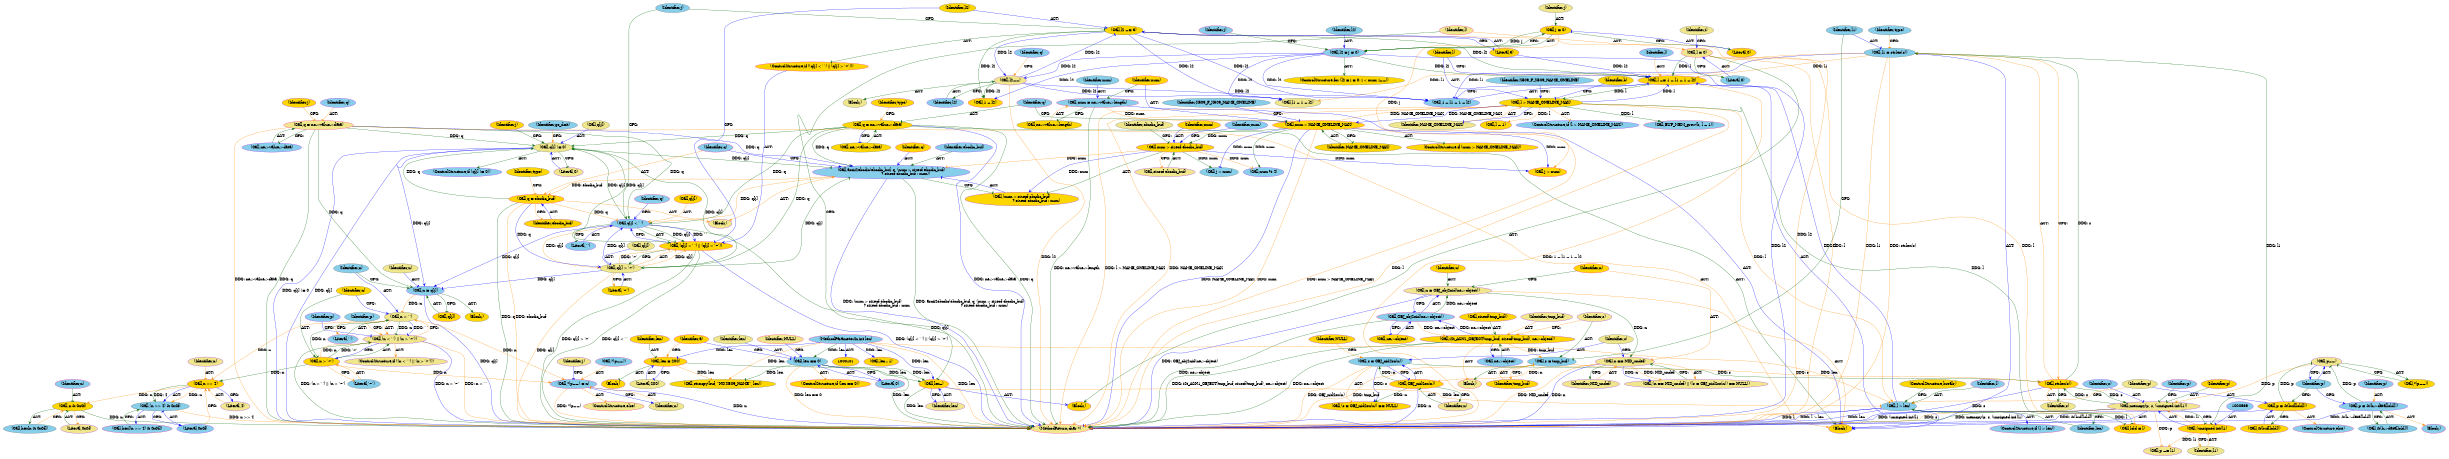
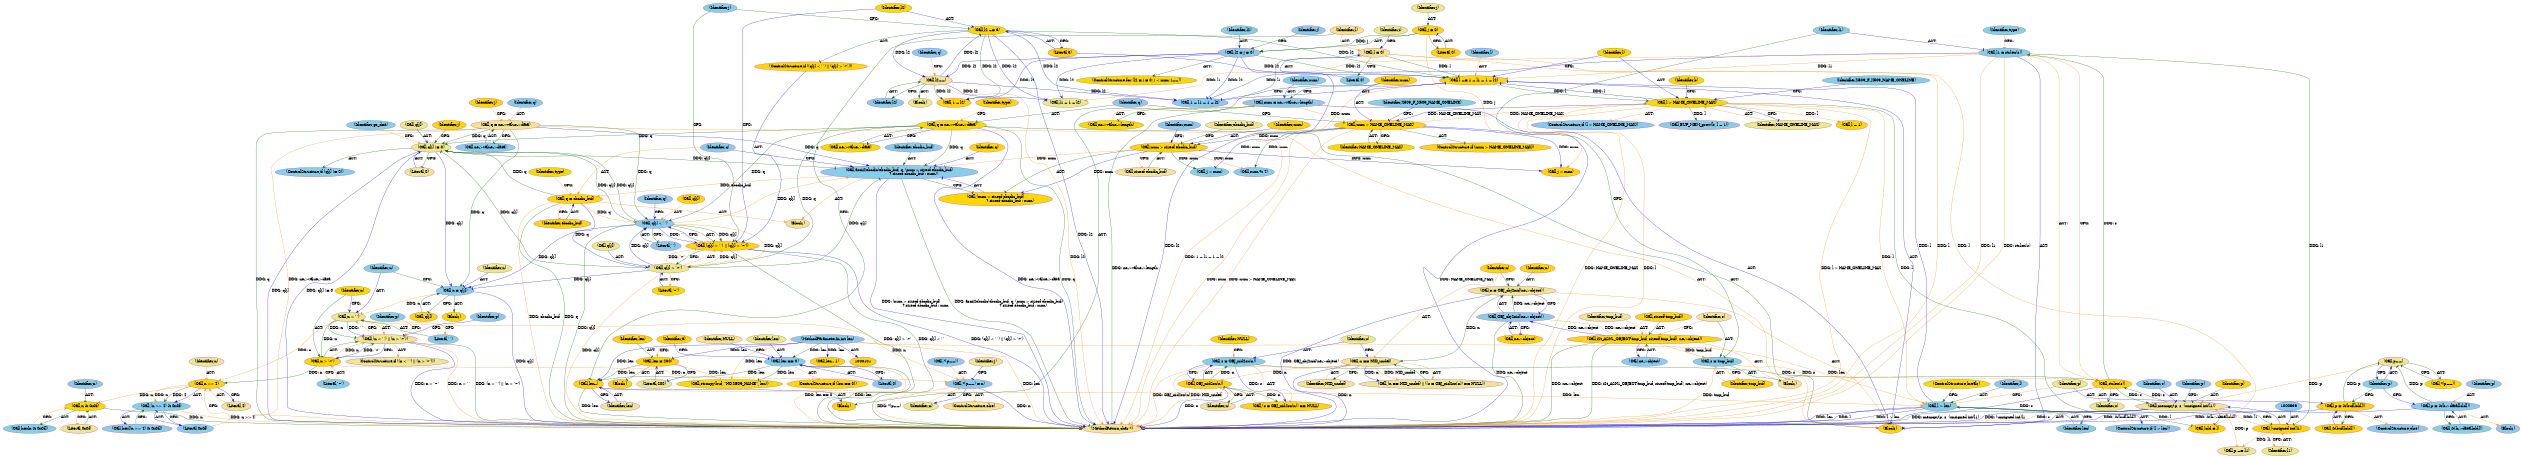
(1454, 47) -> none
(1678, 63) -> (1422, 66)
(1797, 236) -> (1074, 220)
